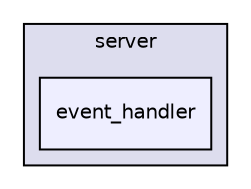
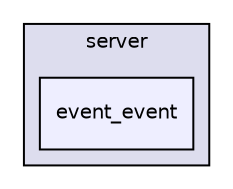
(126, 114) -> (117, 114)
